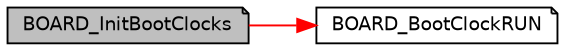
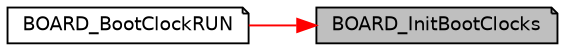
(273, 25) -> (273, 25)
